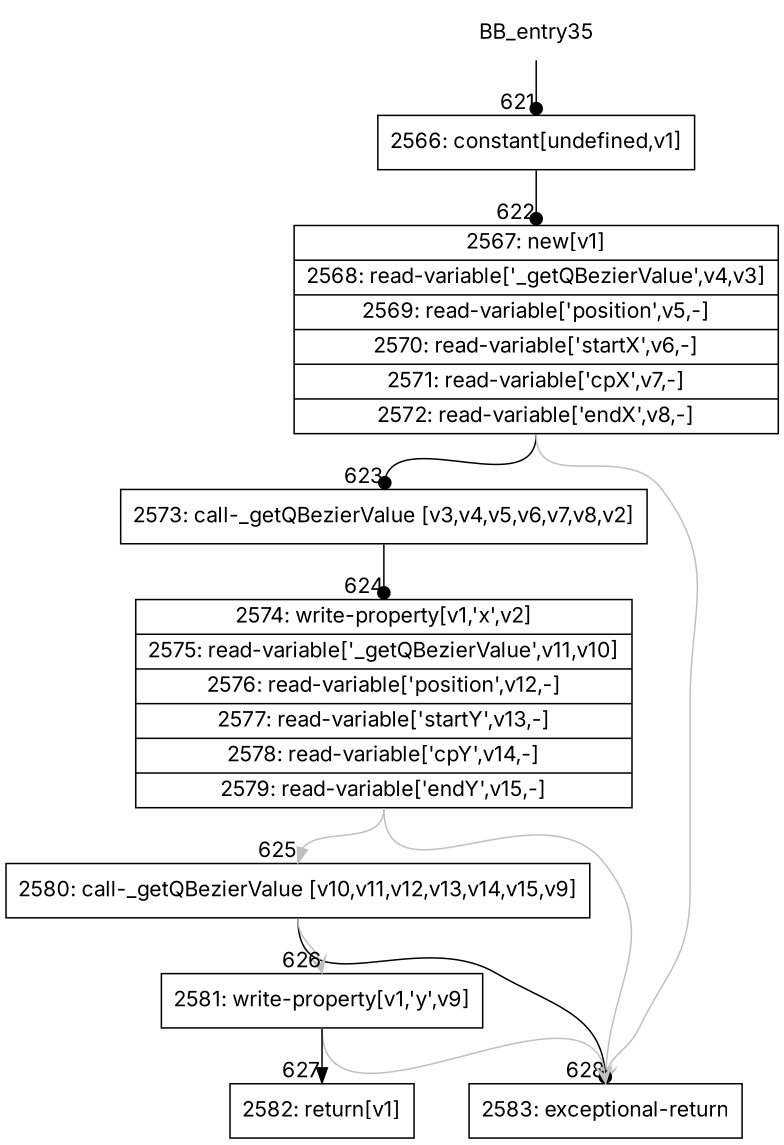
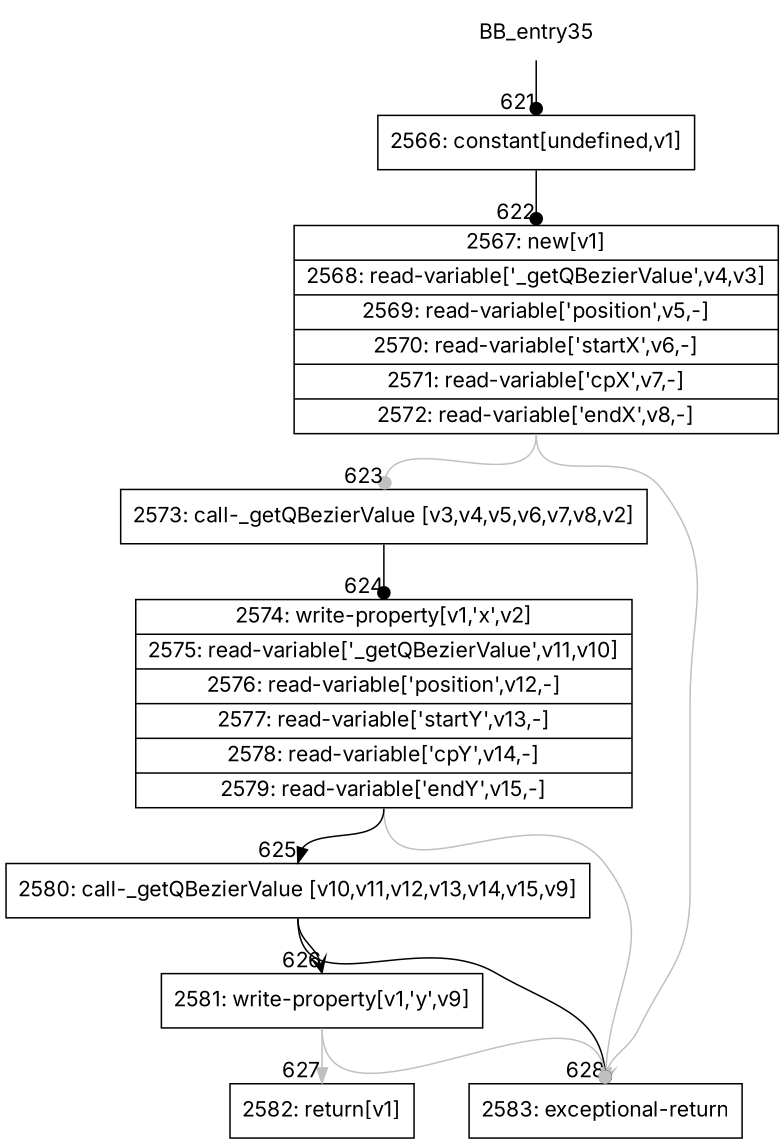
(466, 462) -> (466, 462)
(349, 835) -> (349, 835)
(305, 940) -> (305, 940)
(322, 1057) -> (322, 1057)
(456, 1058) -> (458, 1057)
